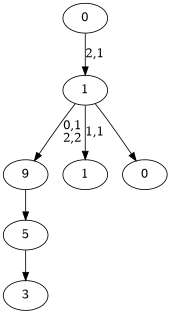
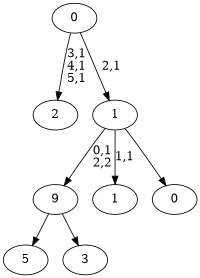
none -> (55, 115)
(26, 261) -> (68, 226)
